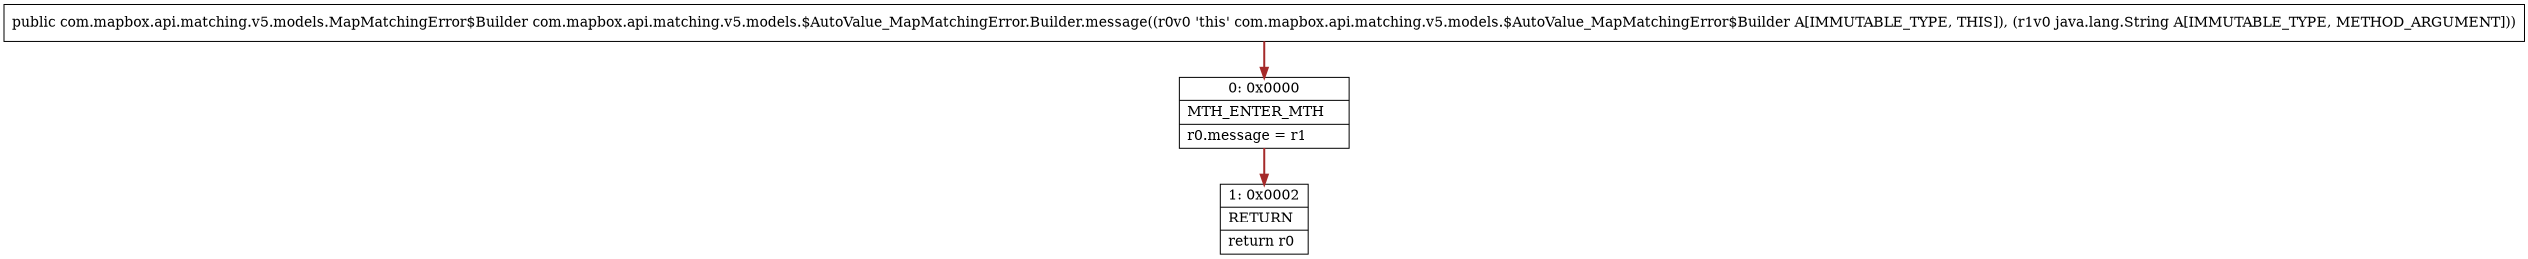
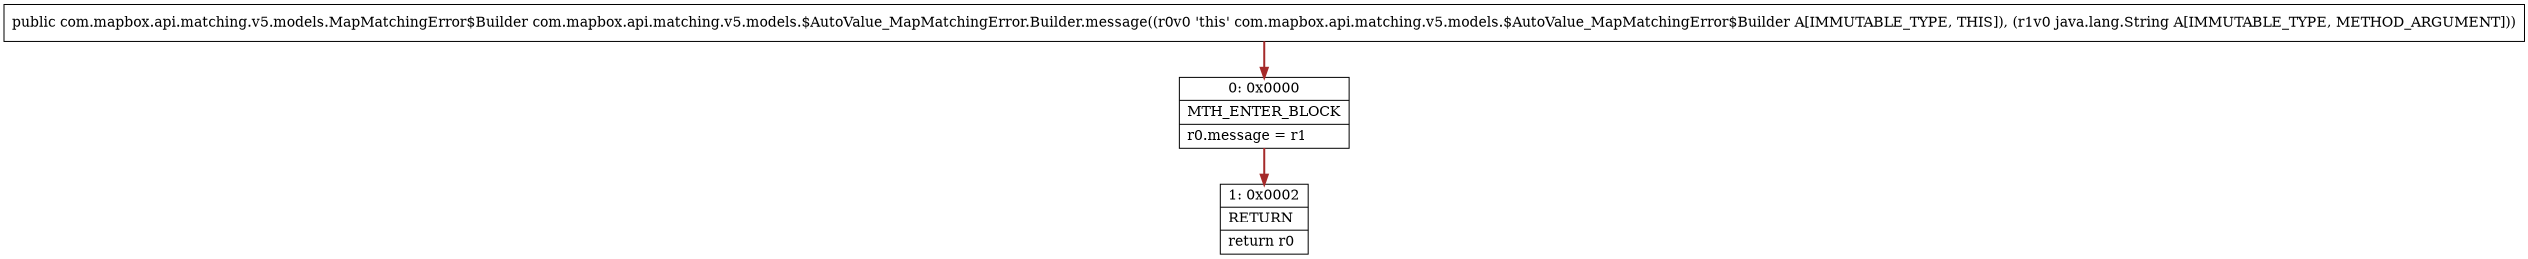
(1256, 112) -> (1264, 112)
